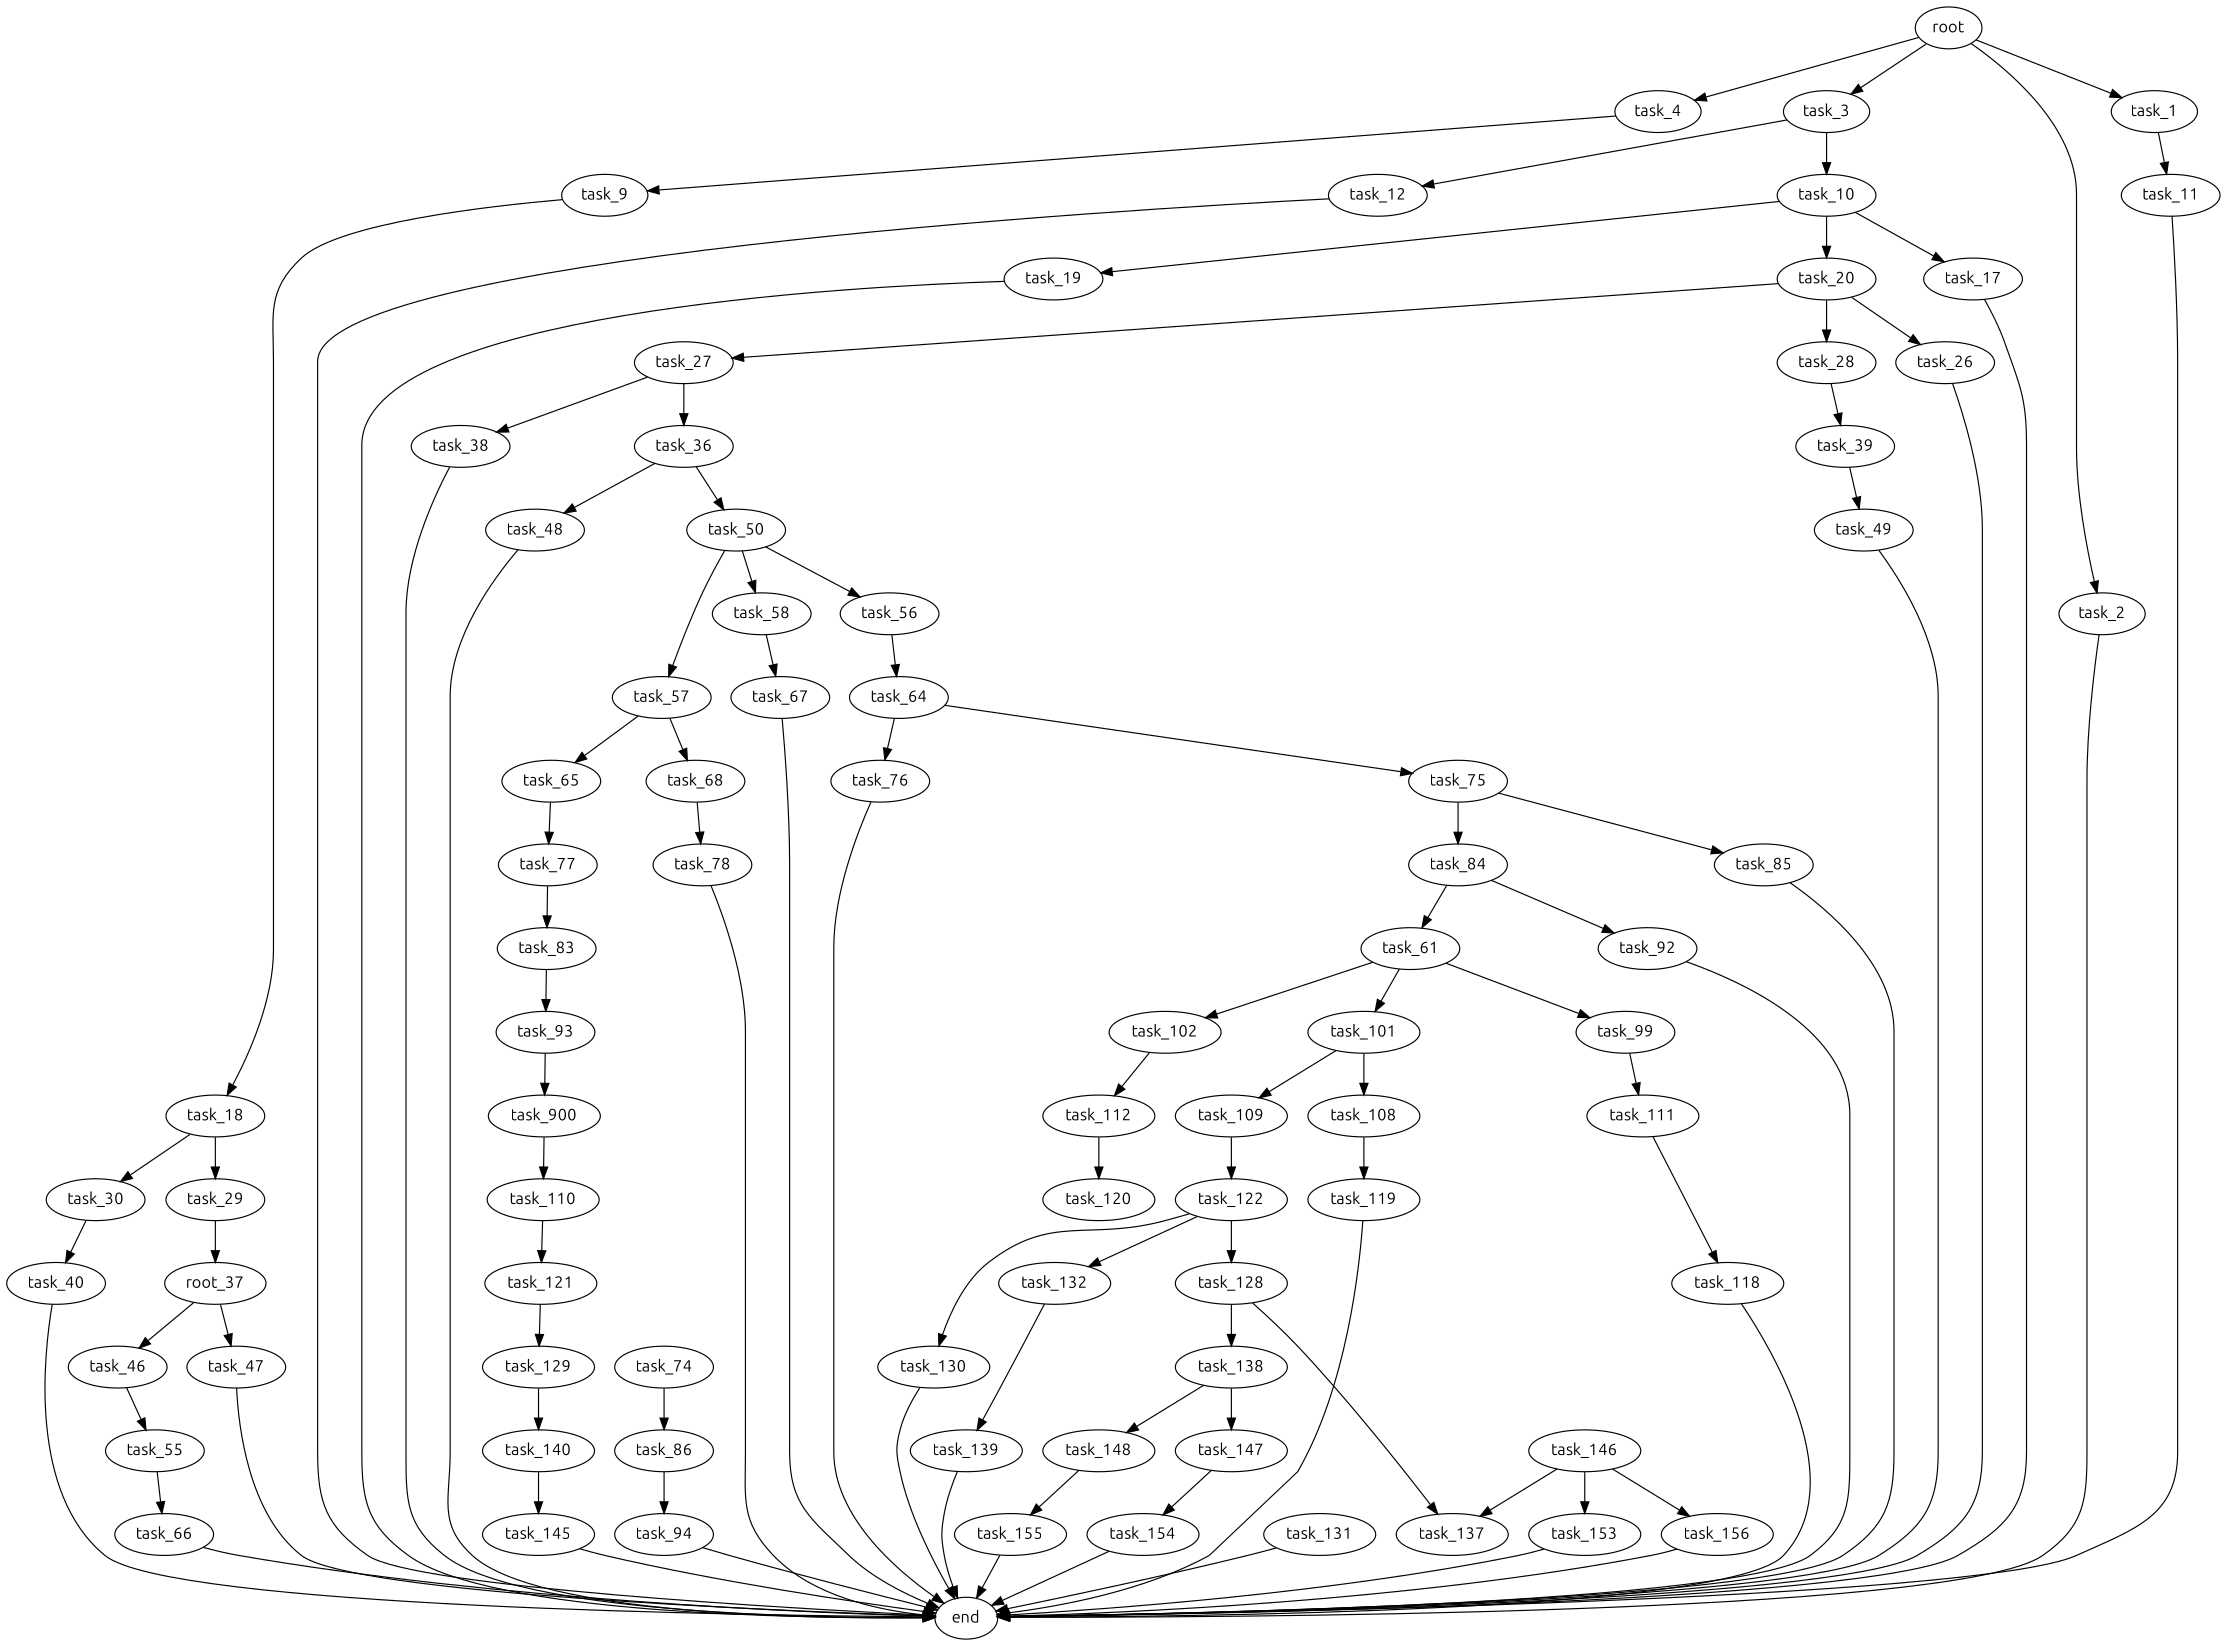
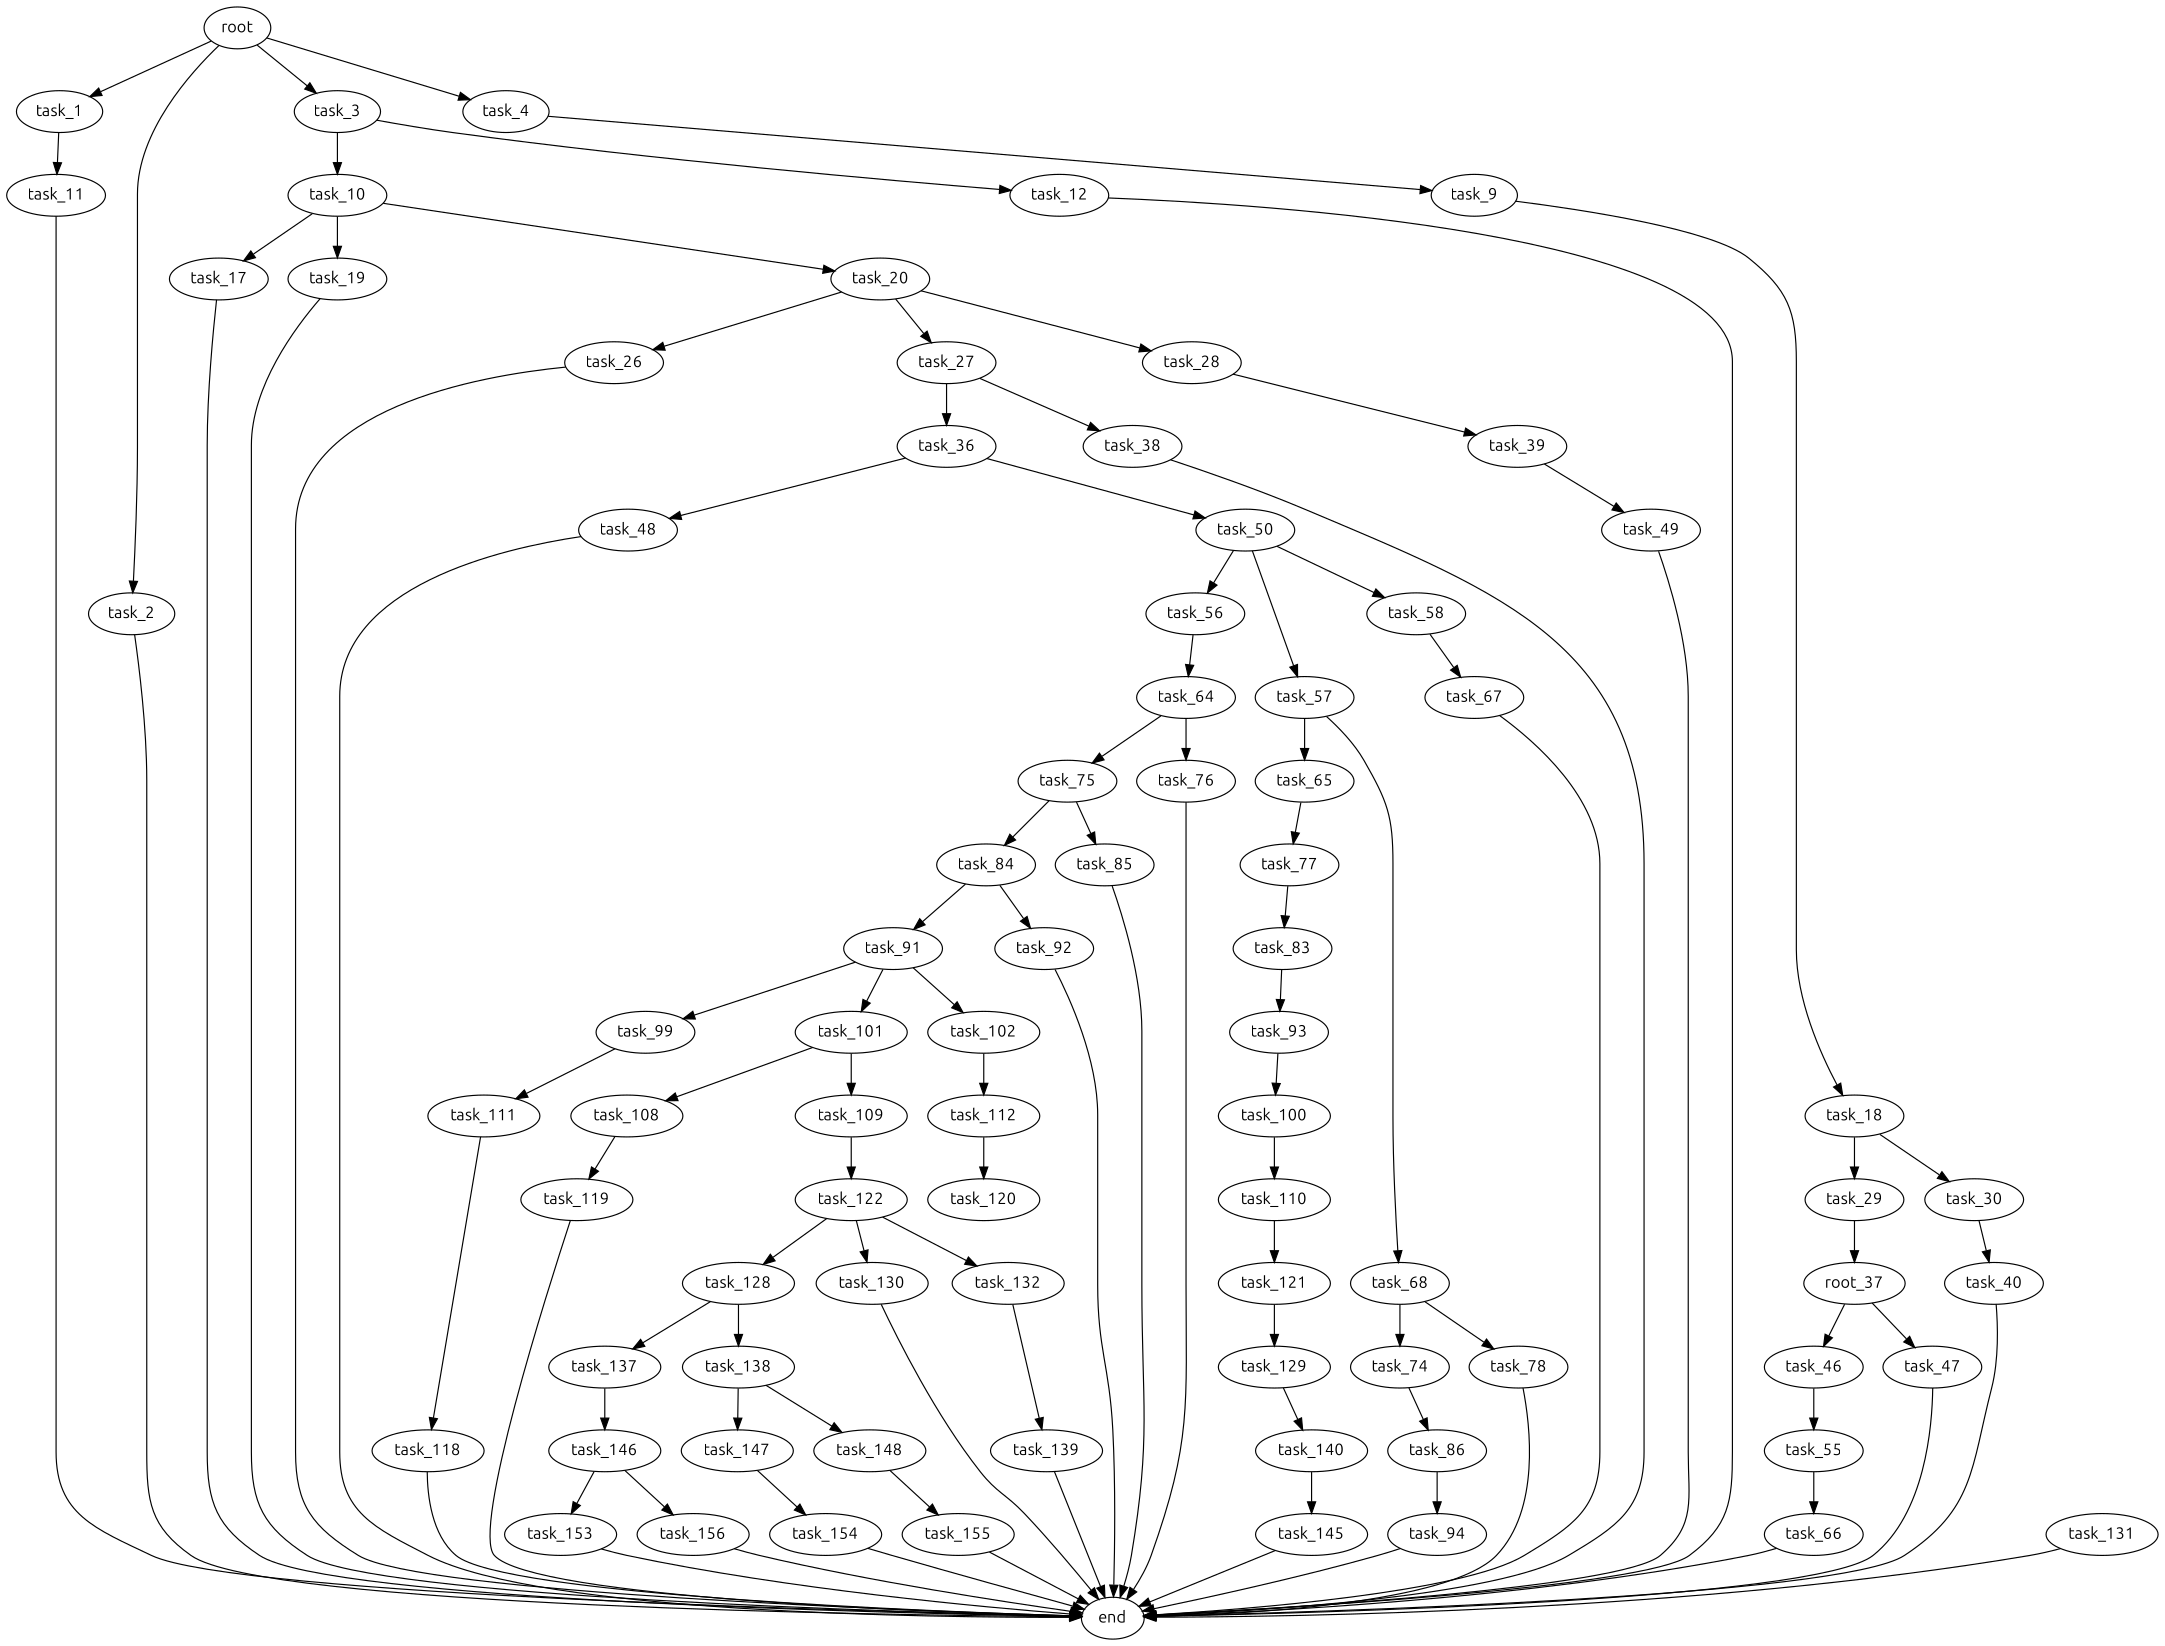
(1410, 949) -> (893, 949)
(544, 1116) -> (1274, 1116)
none -> (1400, 1320)
(1523, 1490) -> (605, 1403)
